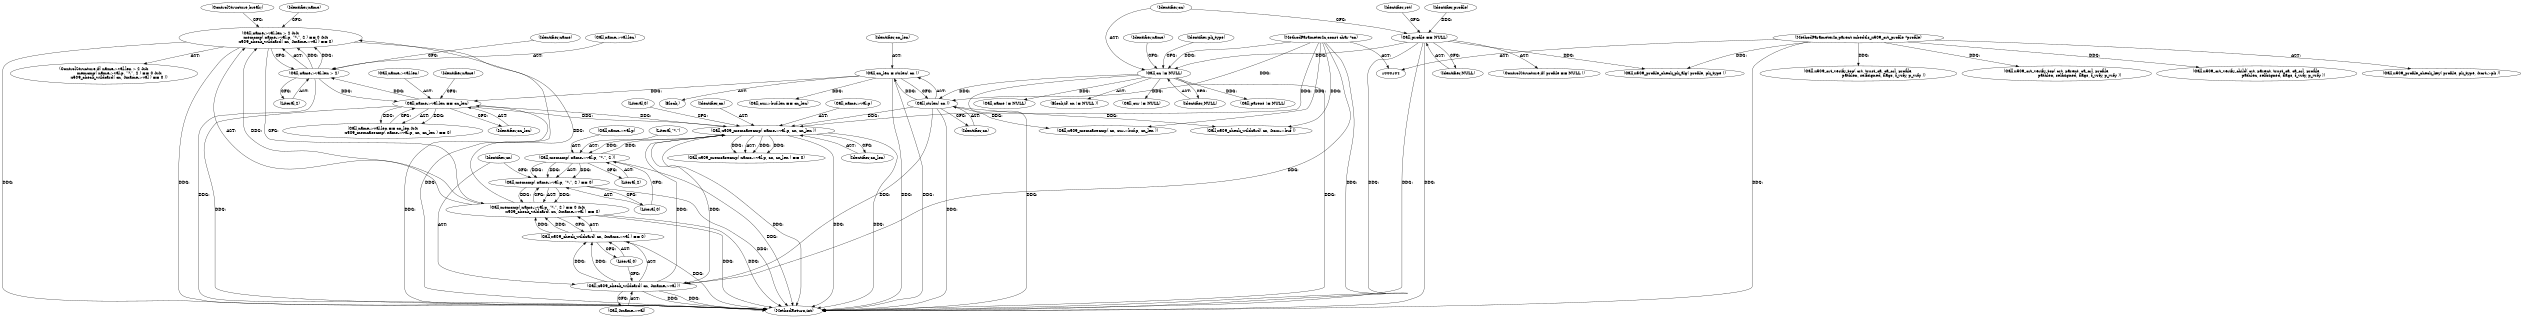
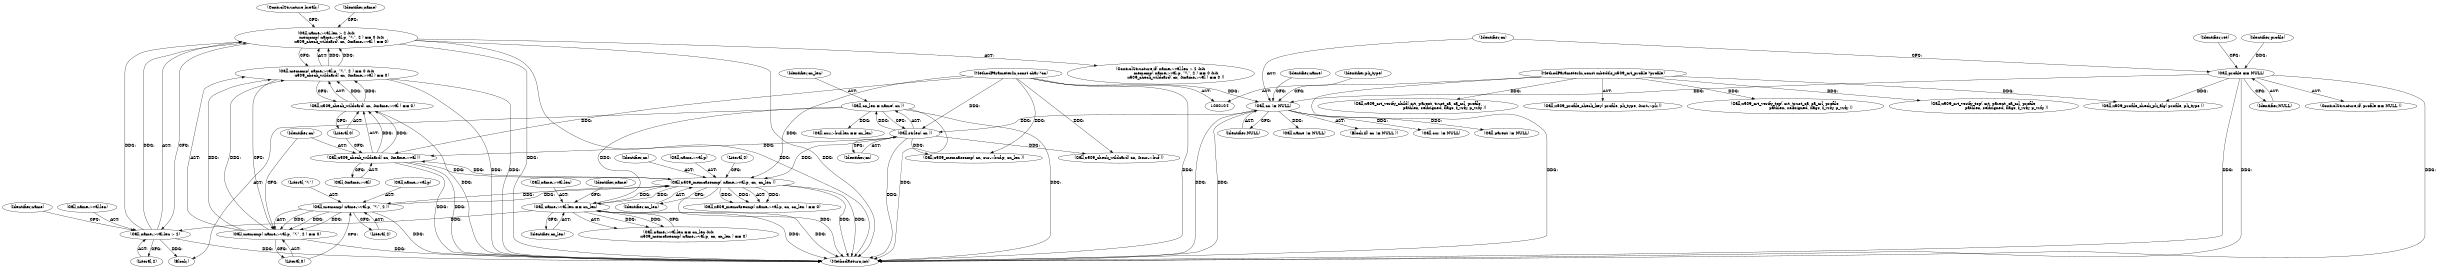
(1858, 38) -> (1603, 74)
(892, 74) -> (878, 106)
(354, 97) -> (168, 247)
